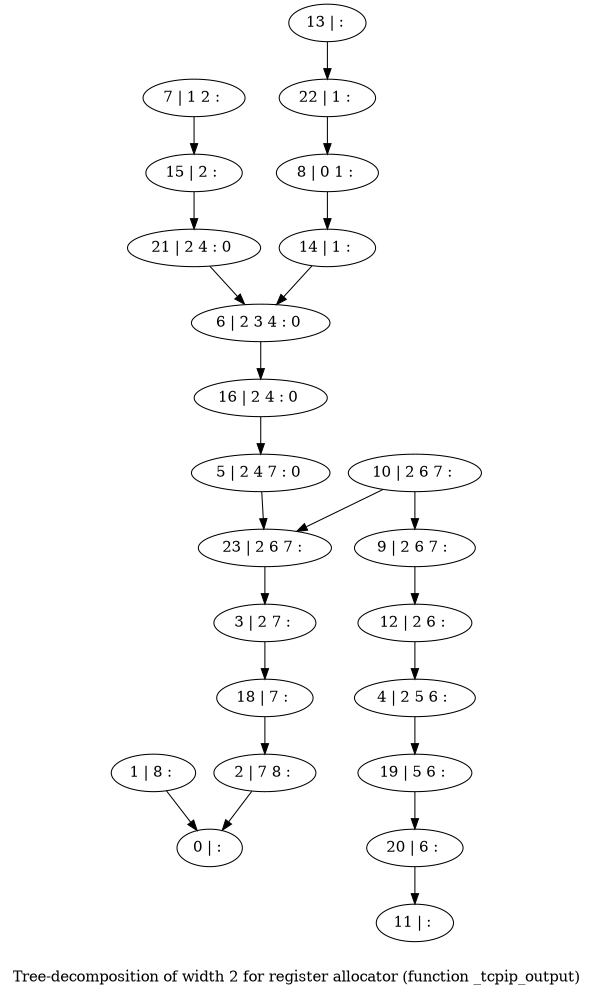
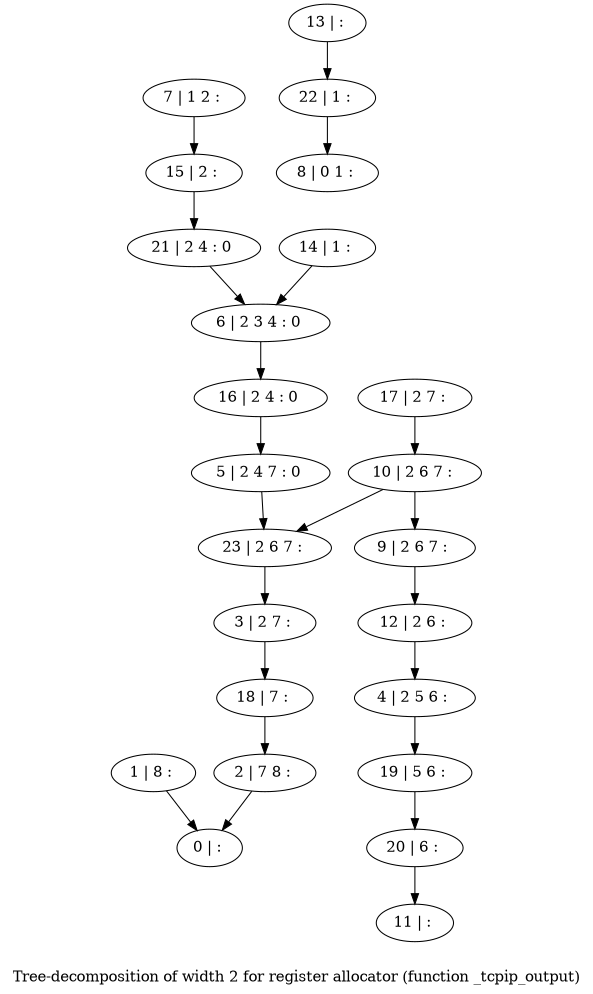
(327, 205) -> none
none -> (415, 398)
